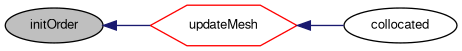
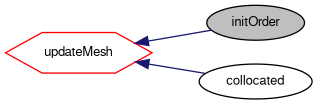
(133, 25) -> (180, 36)
